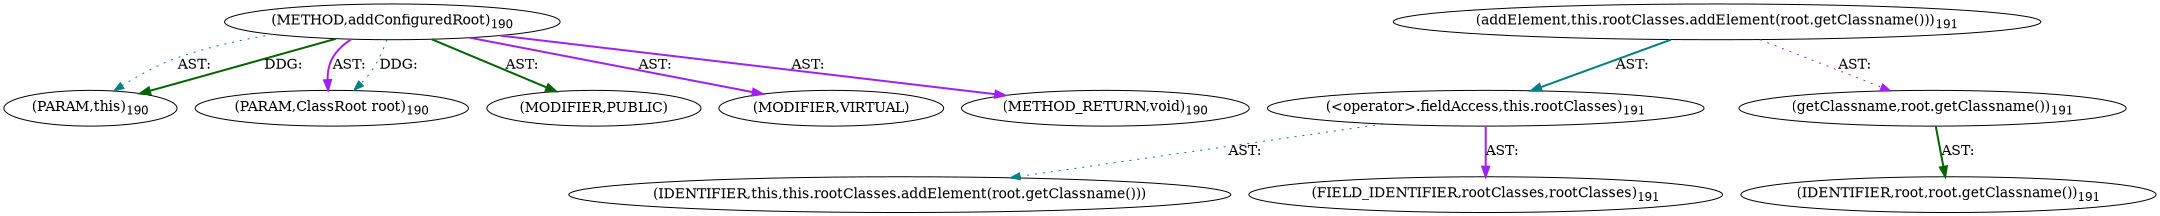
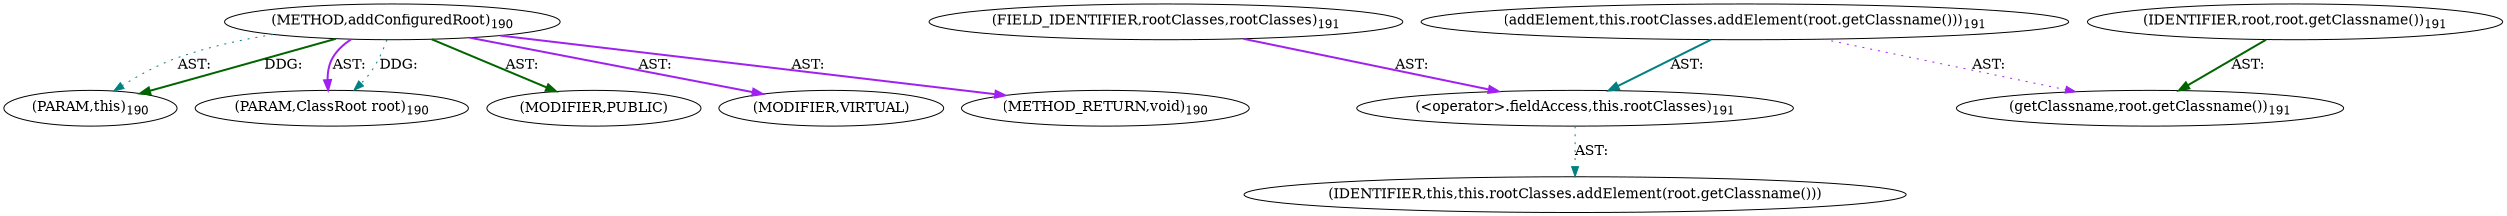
(1486, 146) -> (1366, 64)
(1940, 146) -> (2227, 63)
